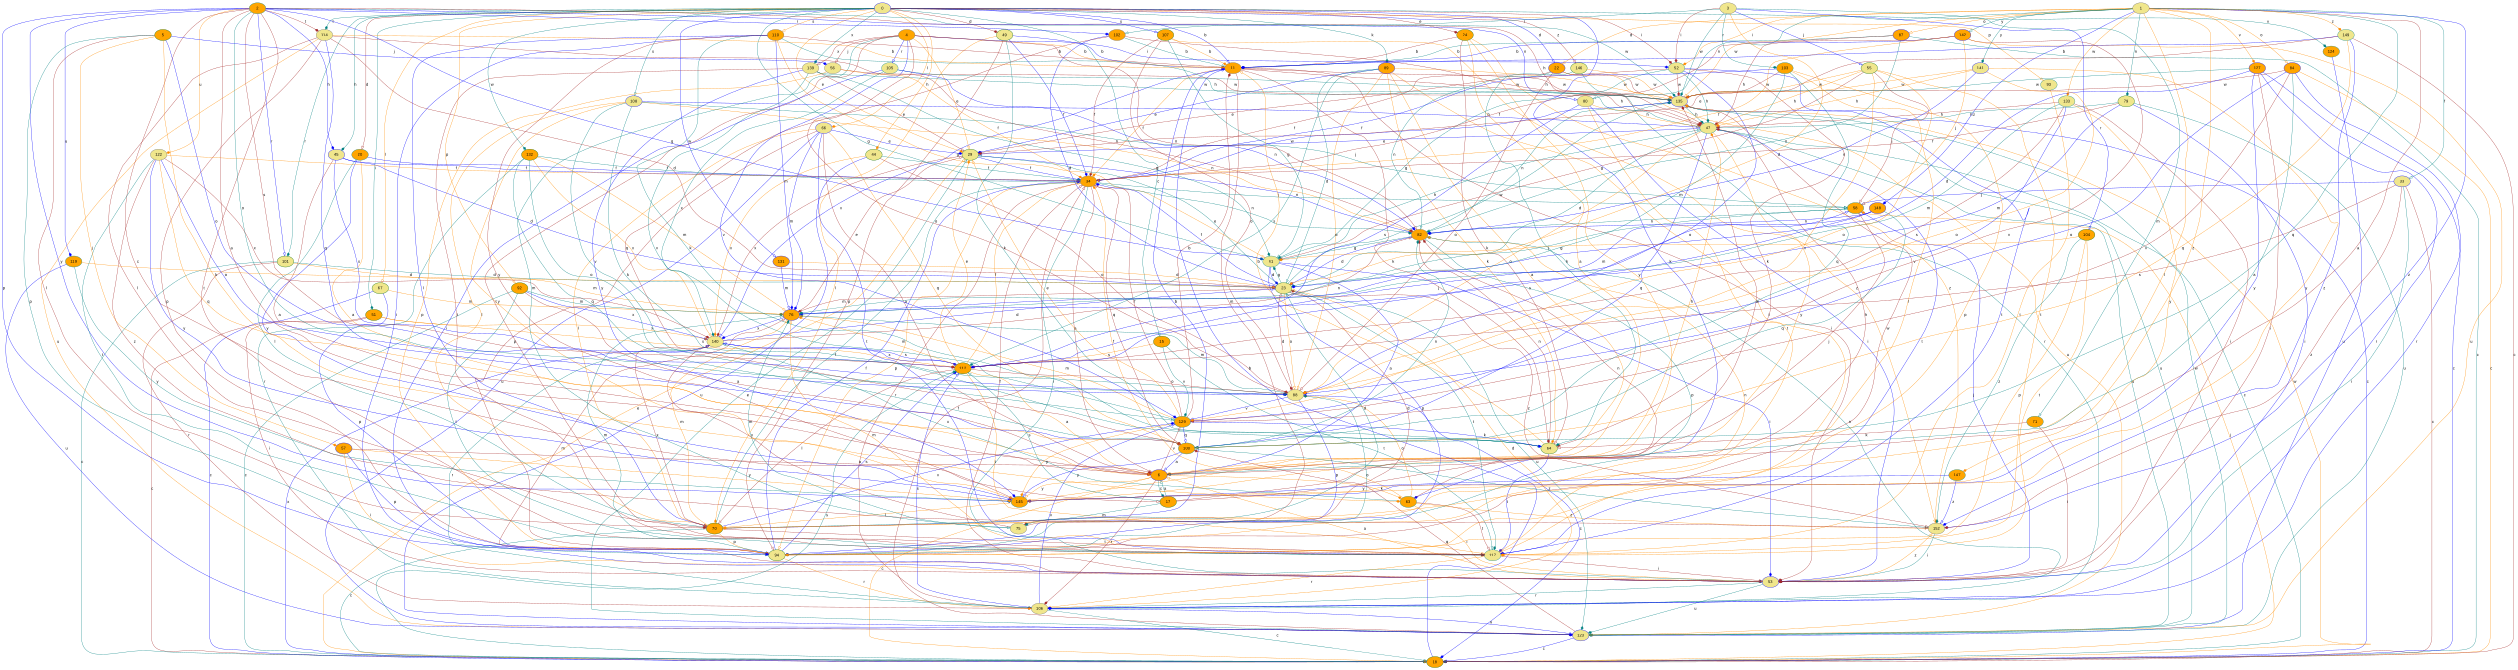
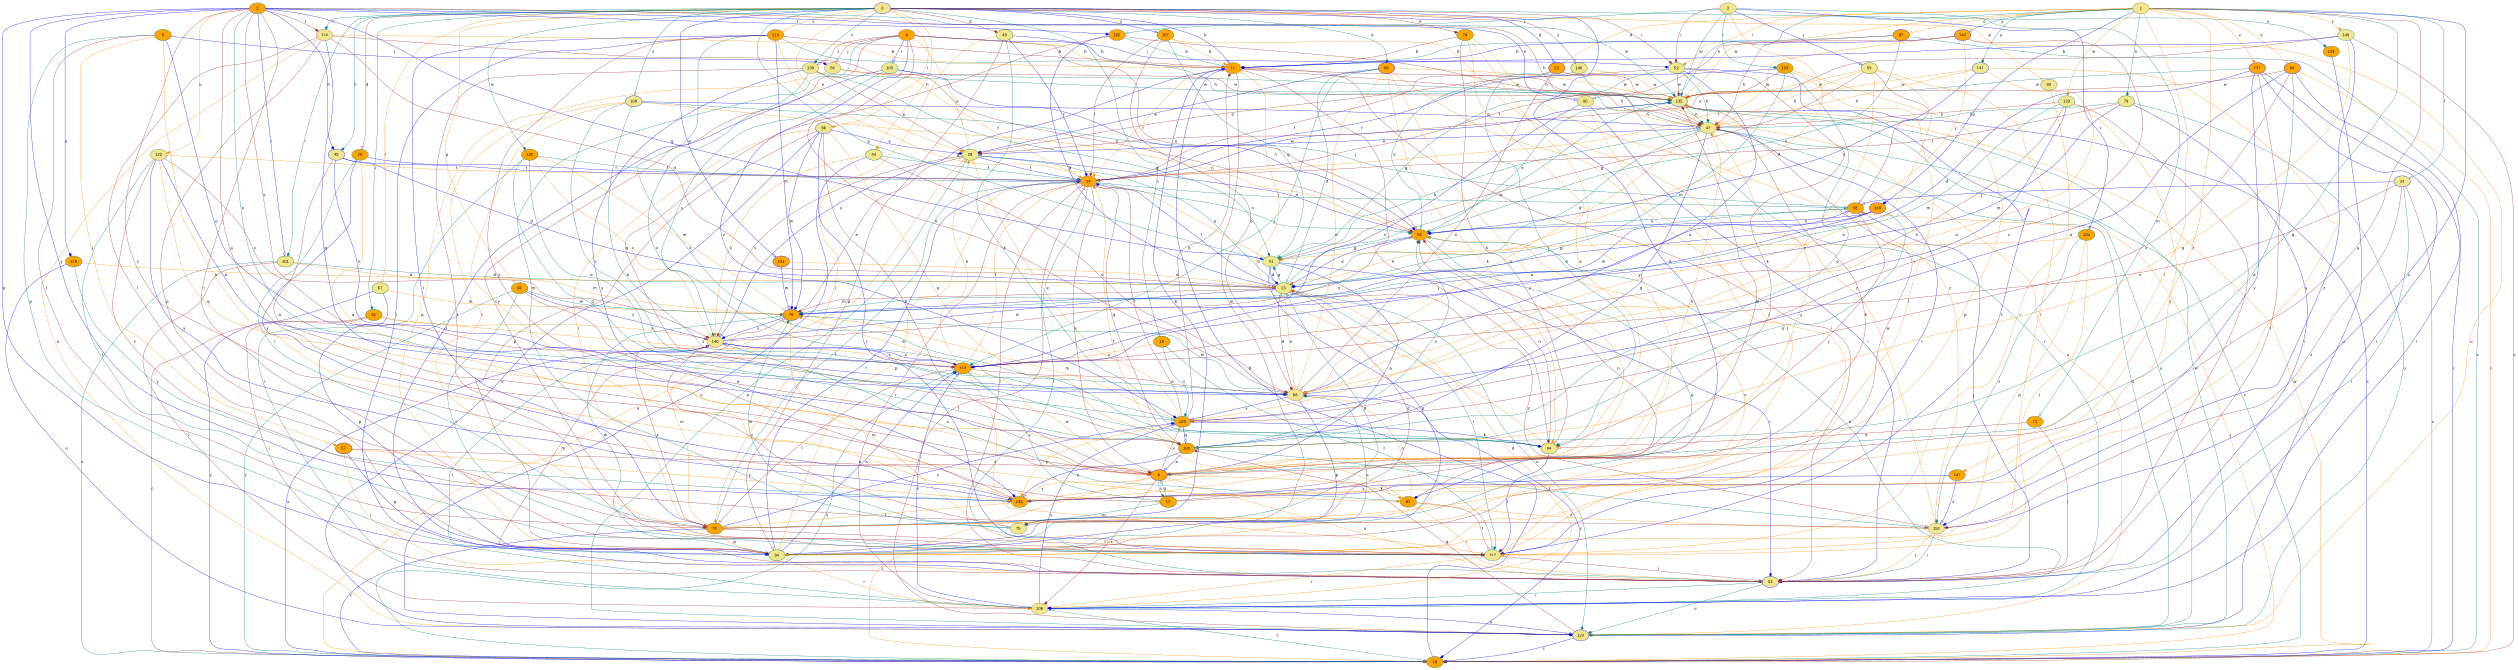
(350, 634) -> (350, 634)
